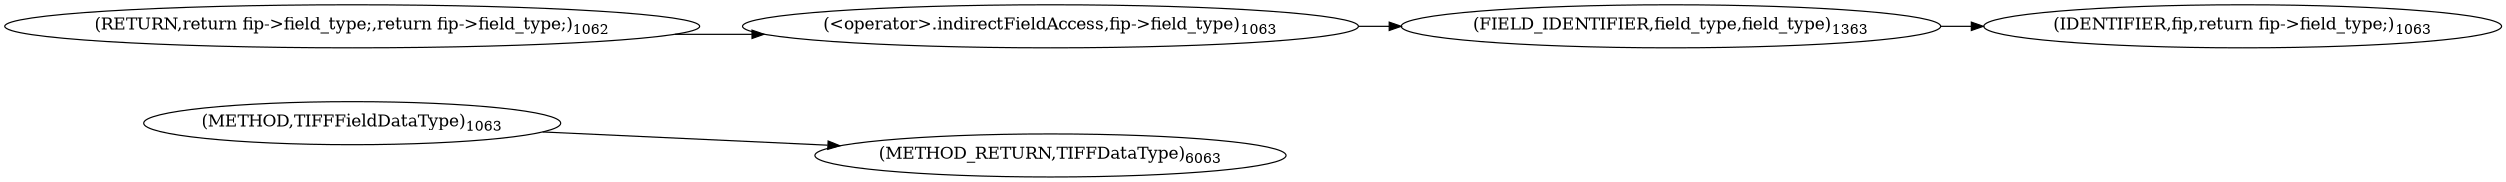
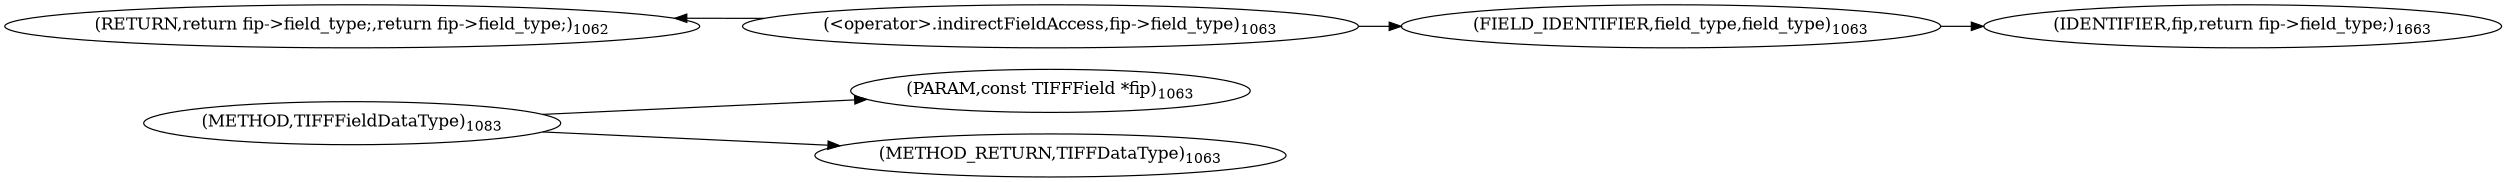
(1850, 25) -> (1850, 25)
(2414, 25) -> (2414, 25)
(713, 34) -> (726, 18)
none -> (1050, 91)
(484, 121) -> (484, 121)
(1204, 154) -> (1204, 154)
